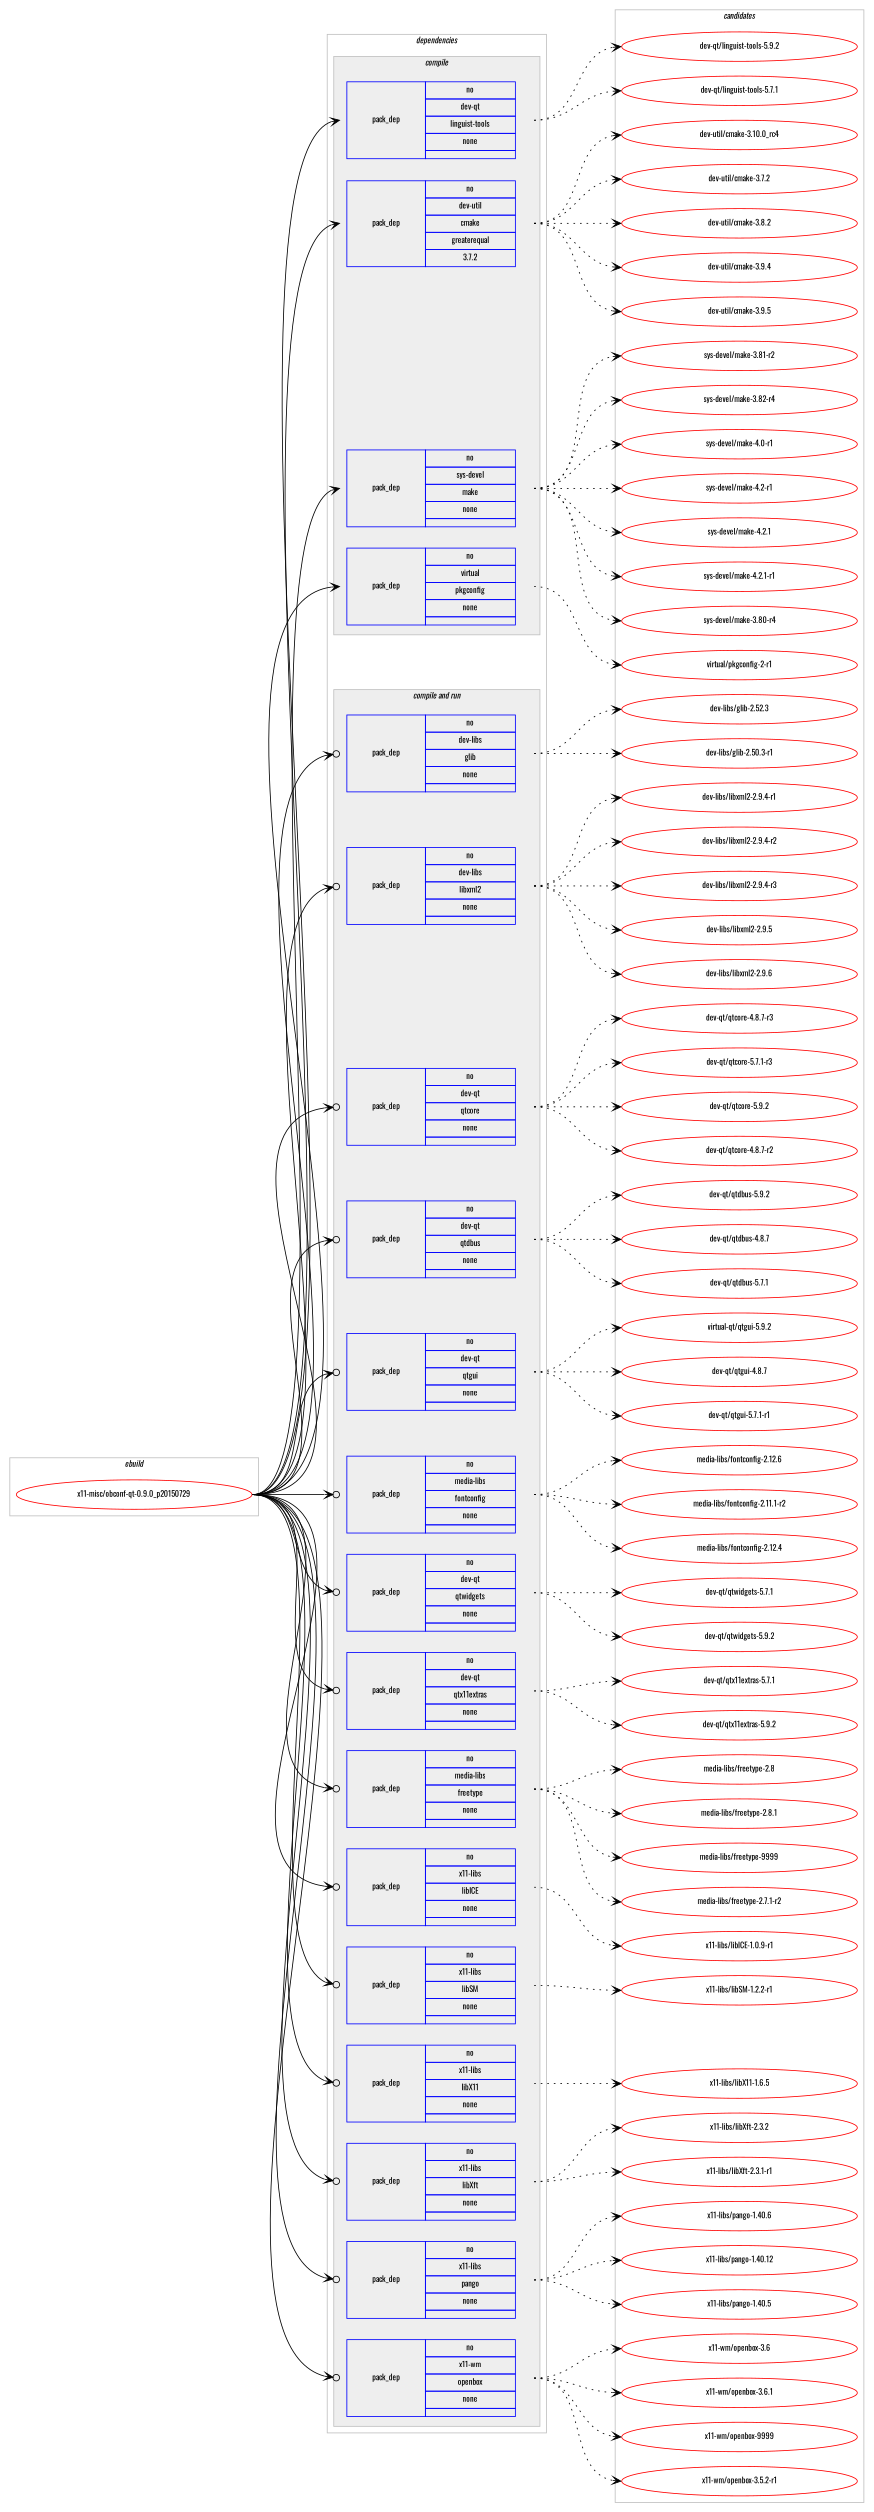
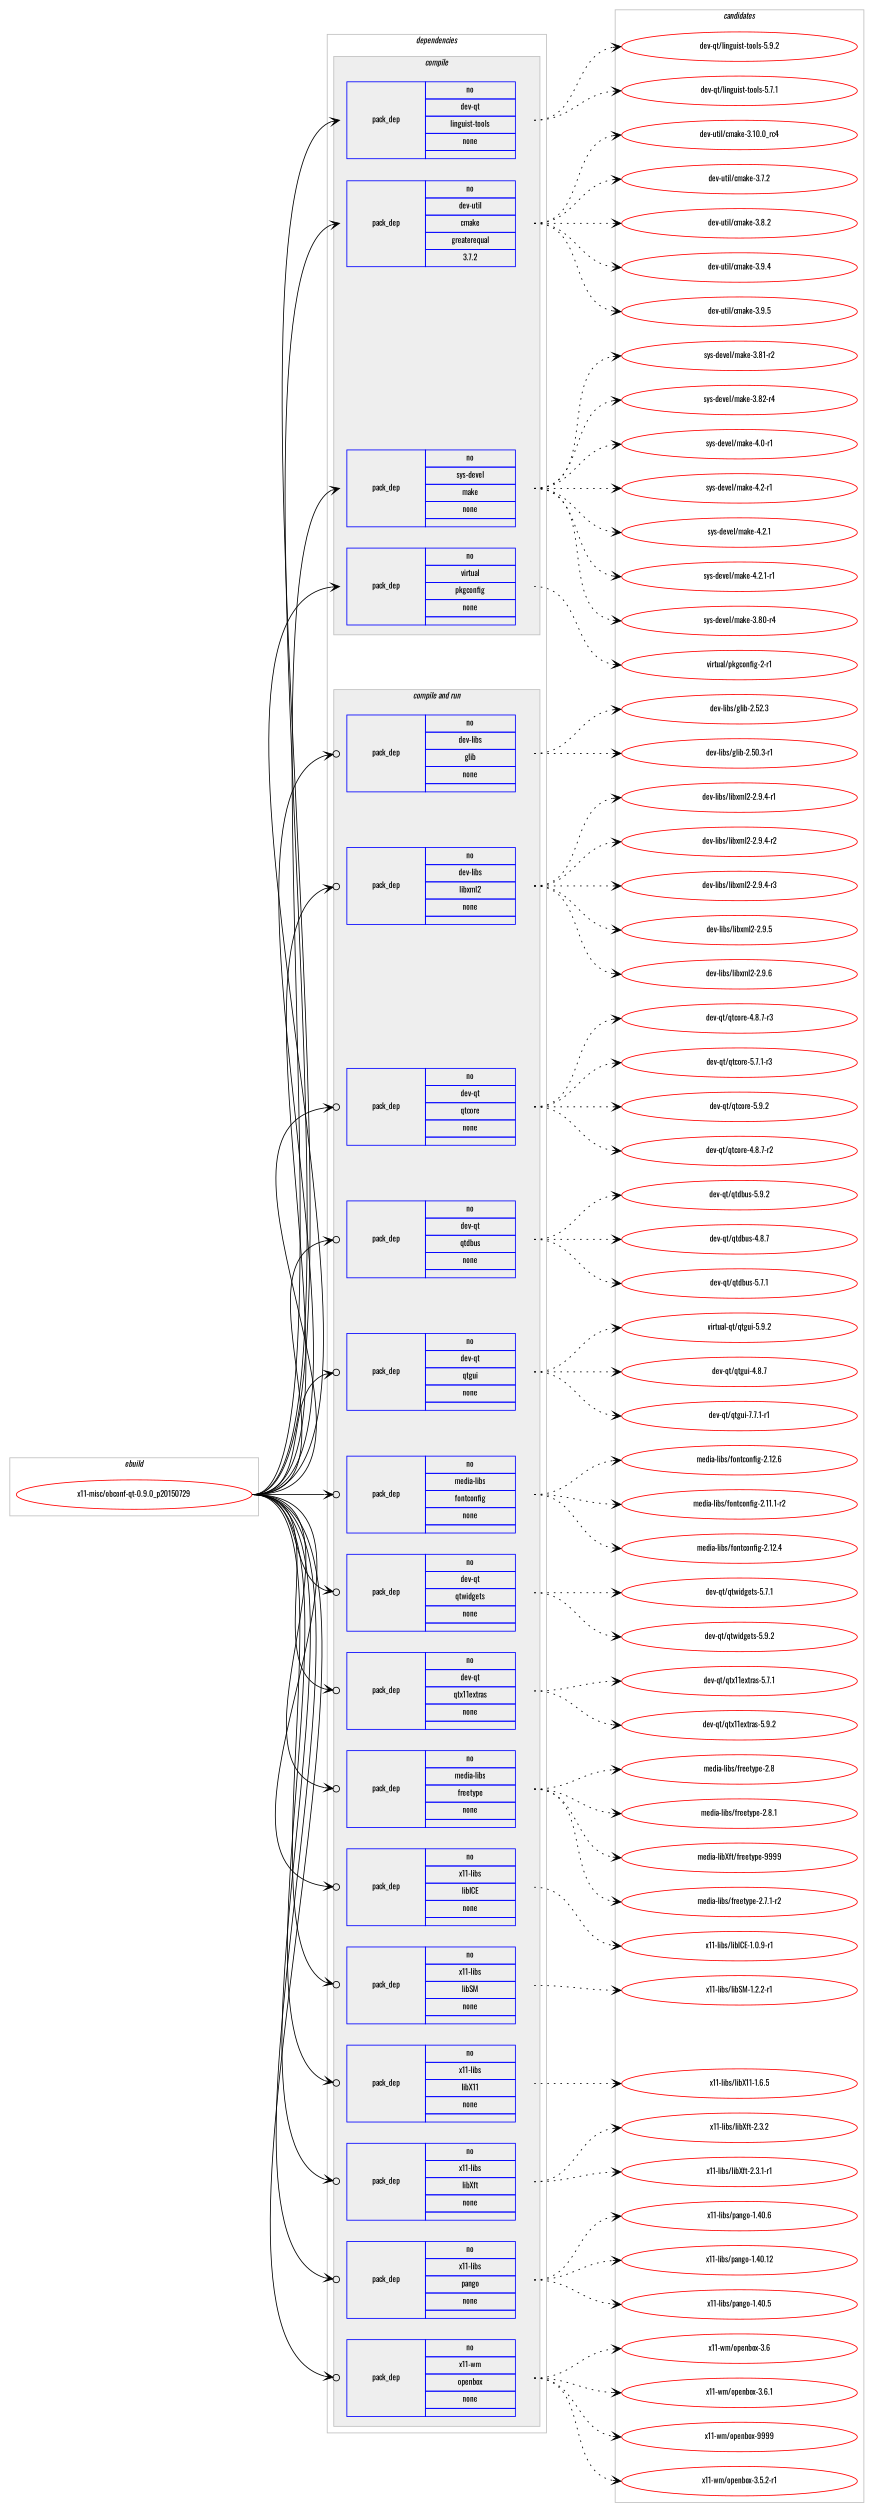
(740, 1416) -> (740, 1416)
(740, 1858) -> (740, 1858)
